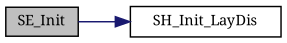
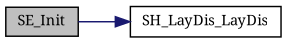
(206, 22) -> (206, 22)
